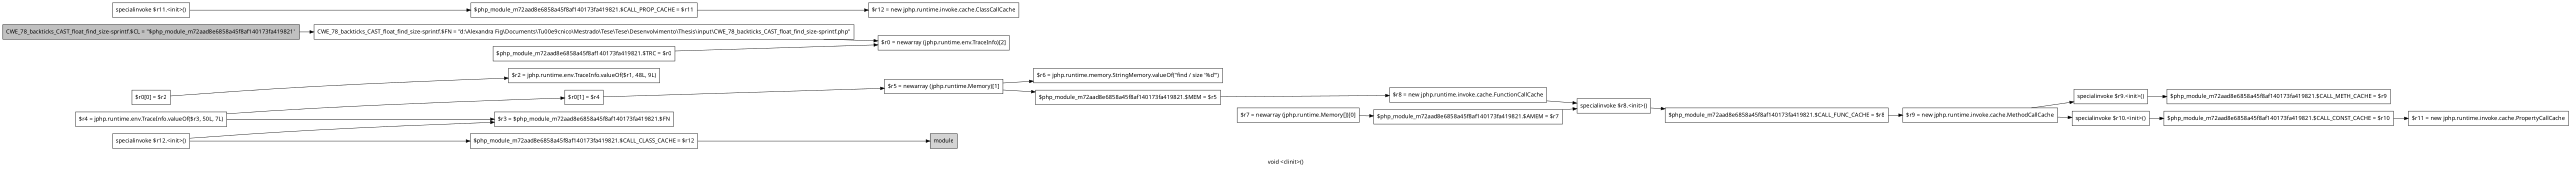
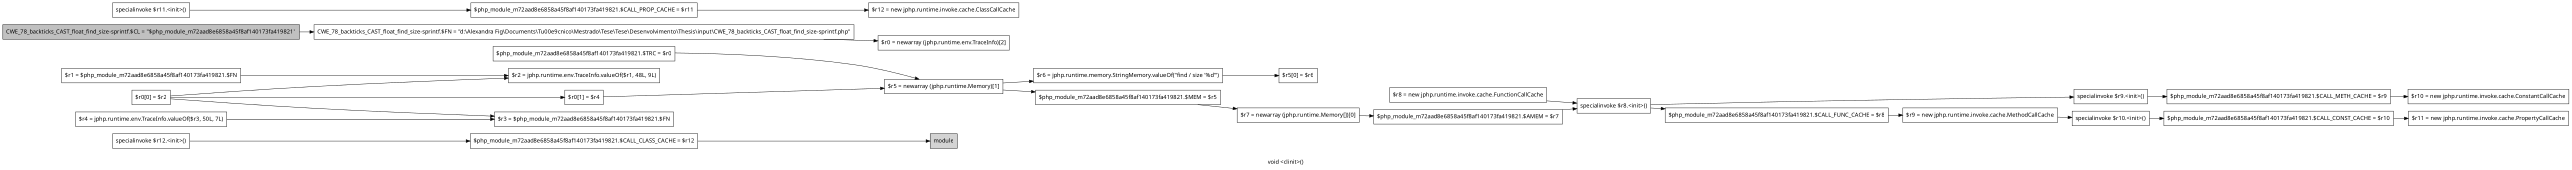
(774, 48) -> (796, 58)
none -> (151, 76)
none -> (1298, 76)
(1303, 96) -> (1215, 107)
none -> (2488, 97)
(394, 104) -> (366, 97)
(2051, 105) -> (1860, 100)
(340, 129) -> (330, 109)
